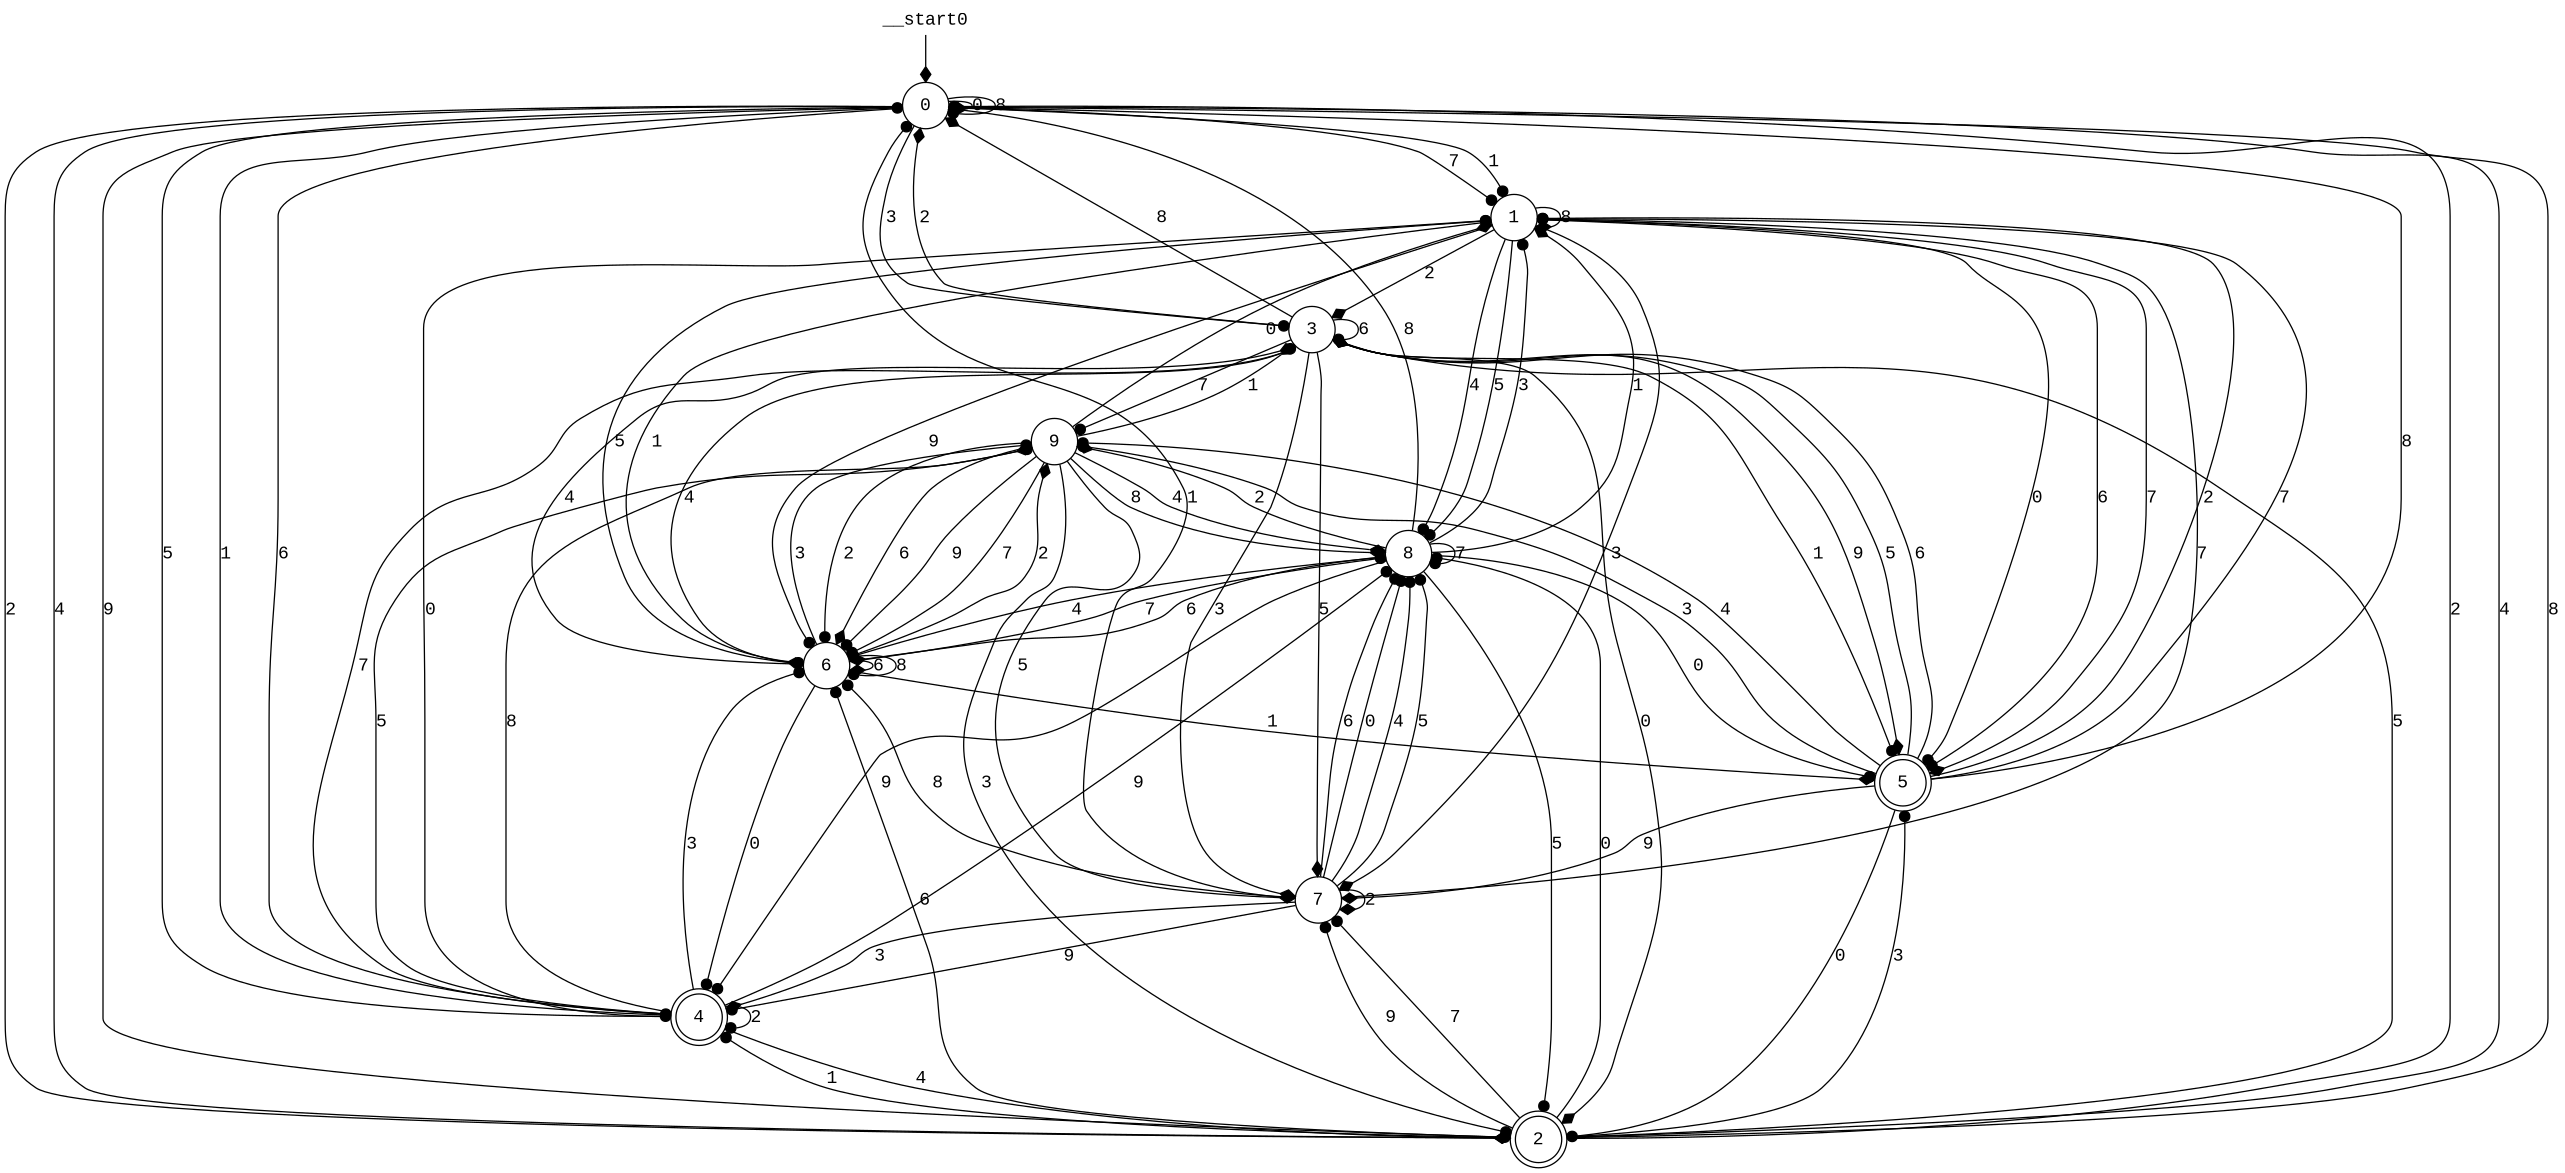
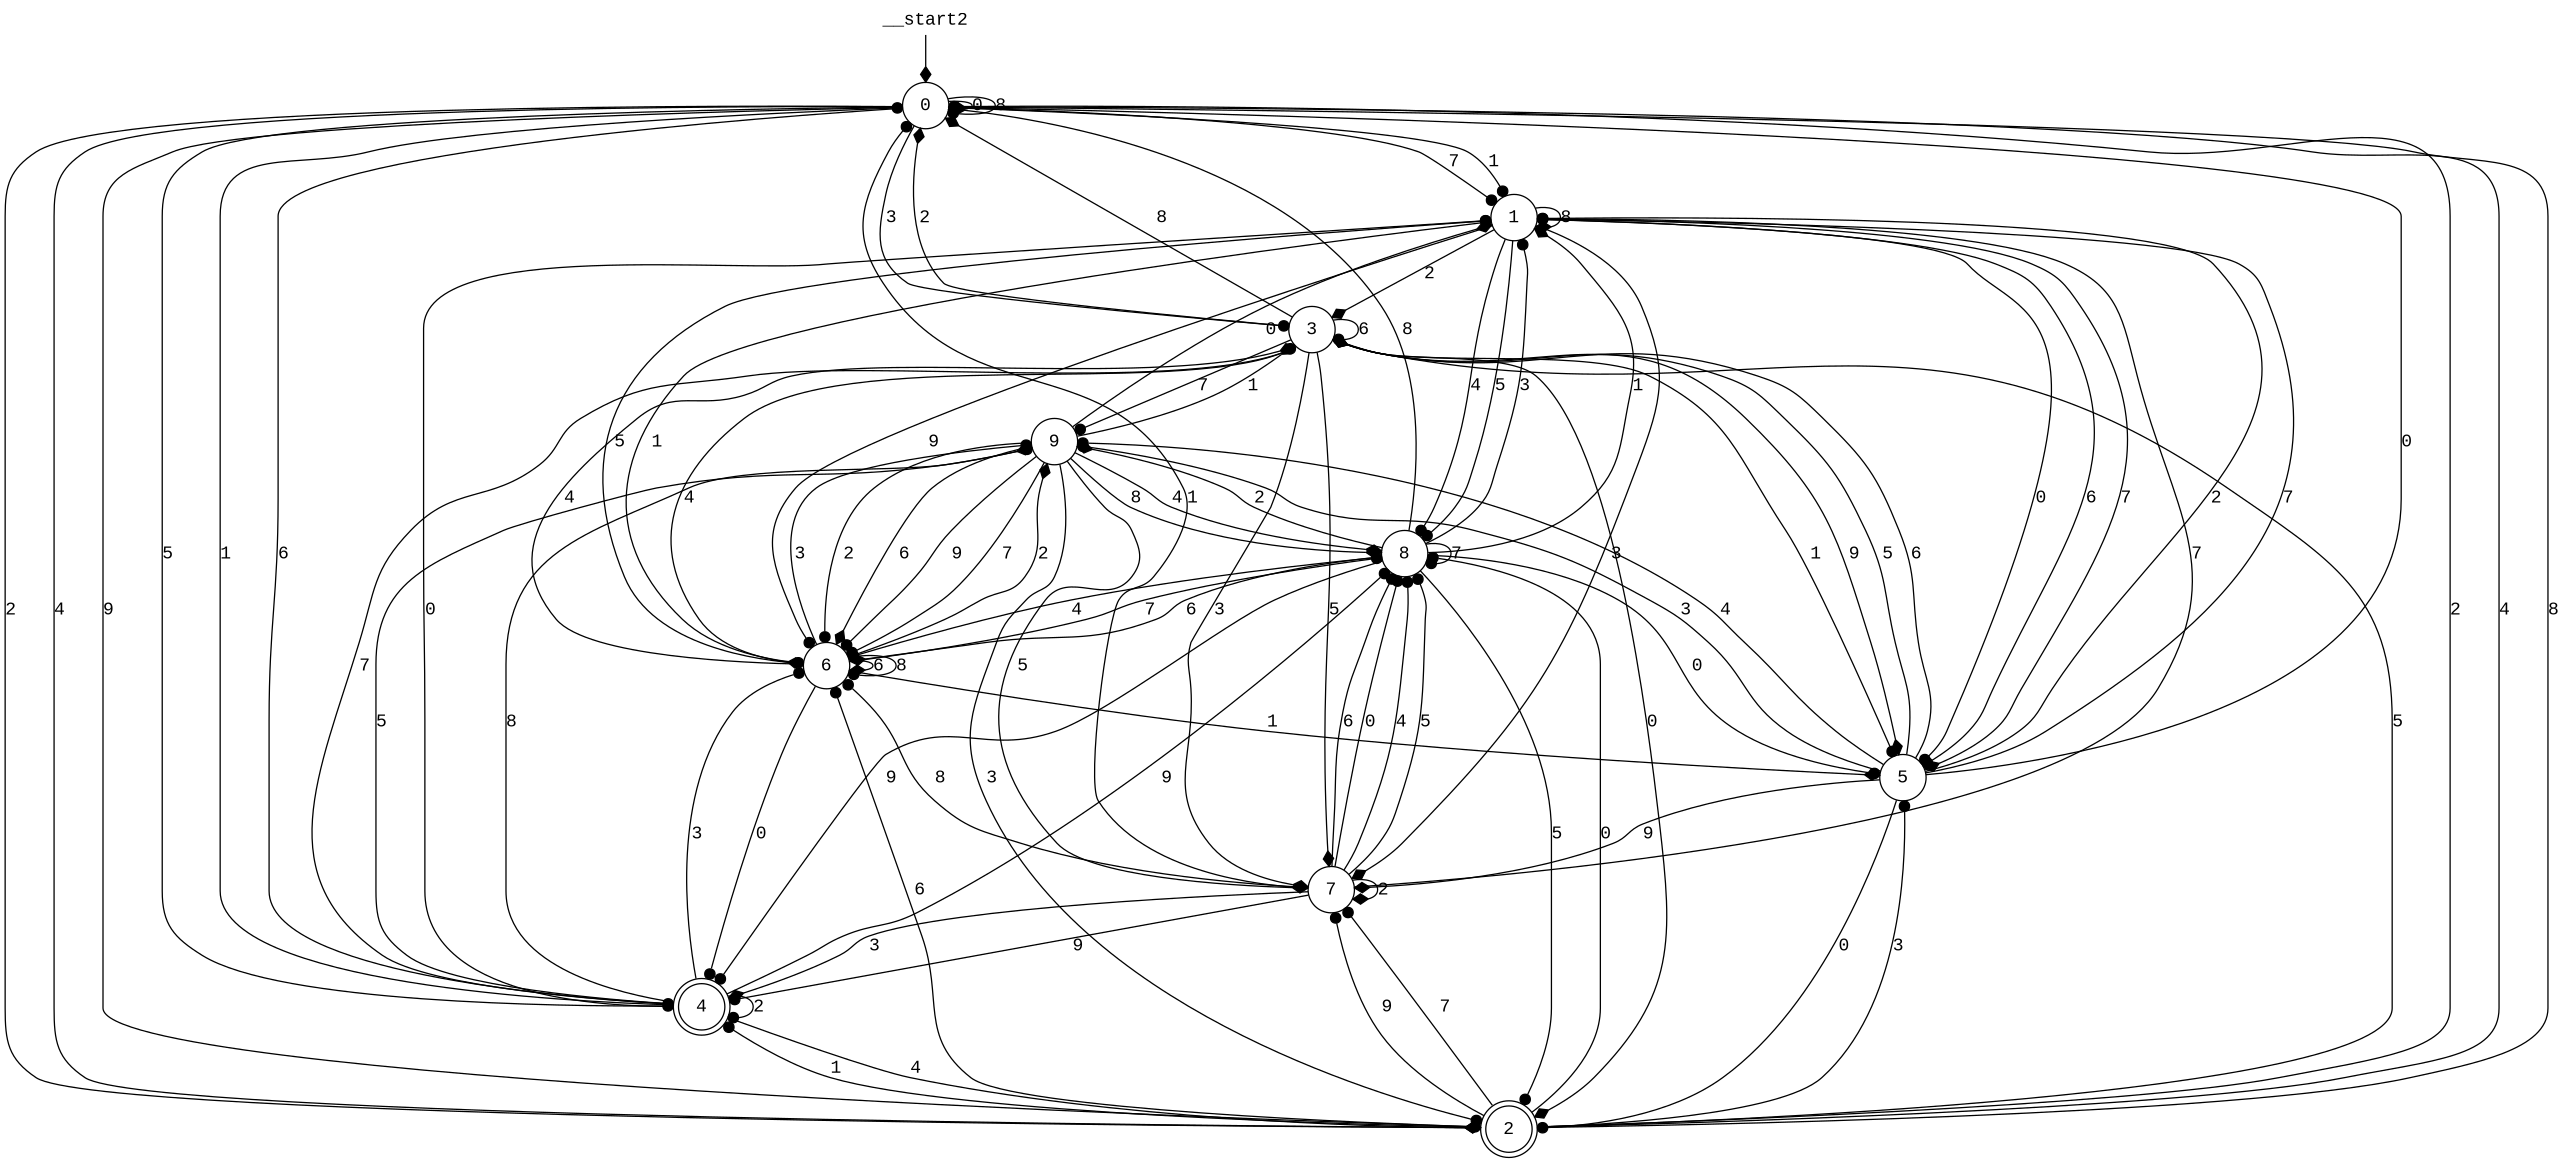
(926, 20) -> (926, 20)
(2407, 442) -> (2407, 442)
(1903, 783) -> (1903, 778)
